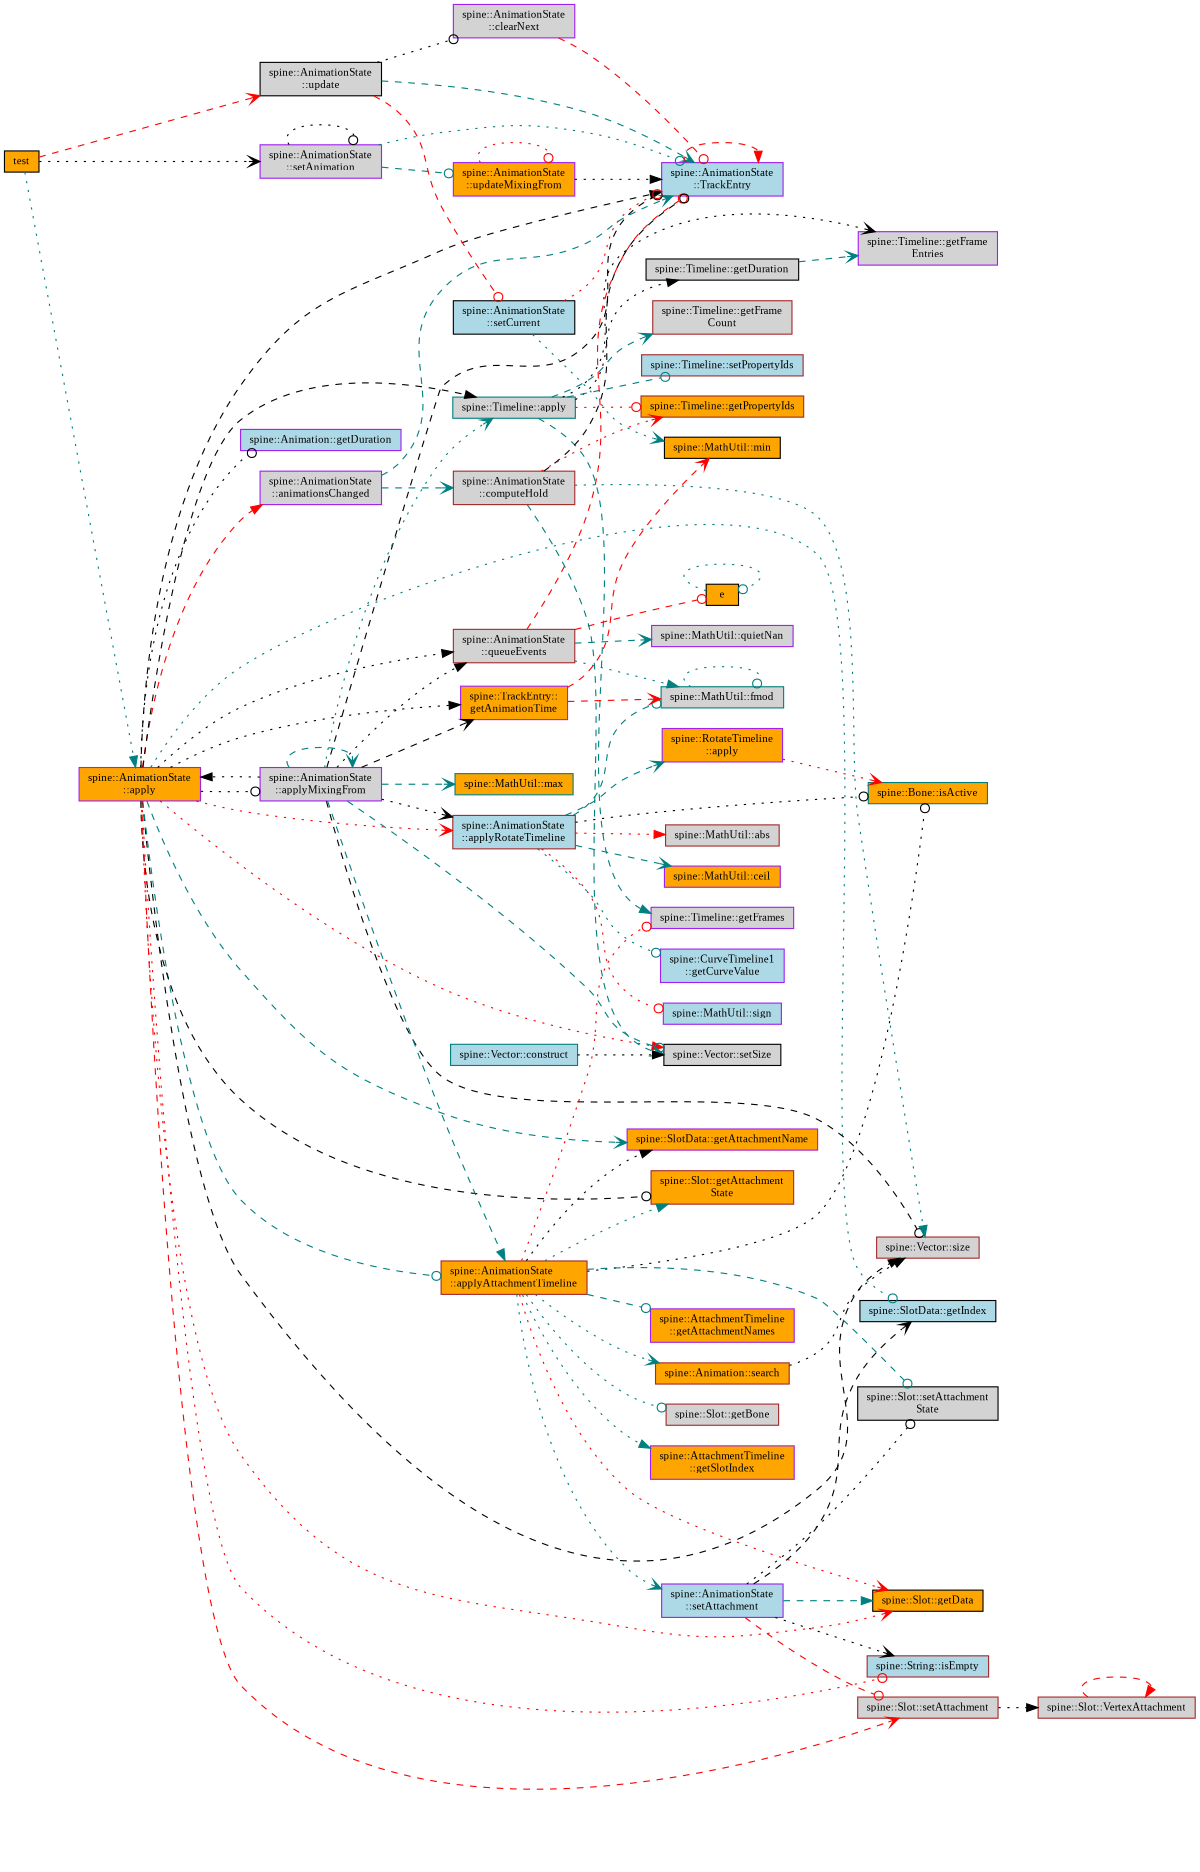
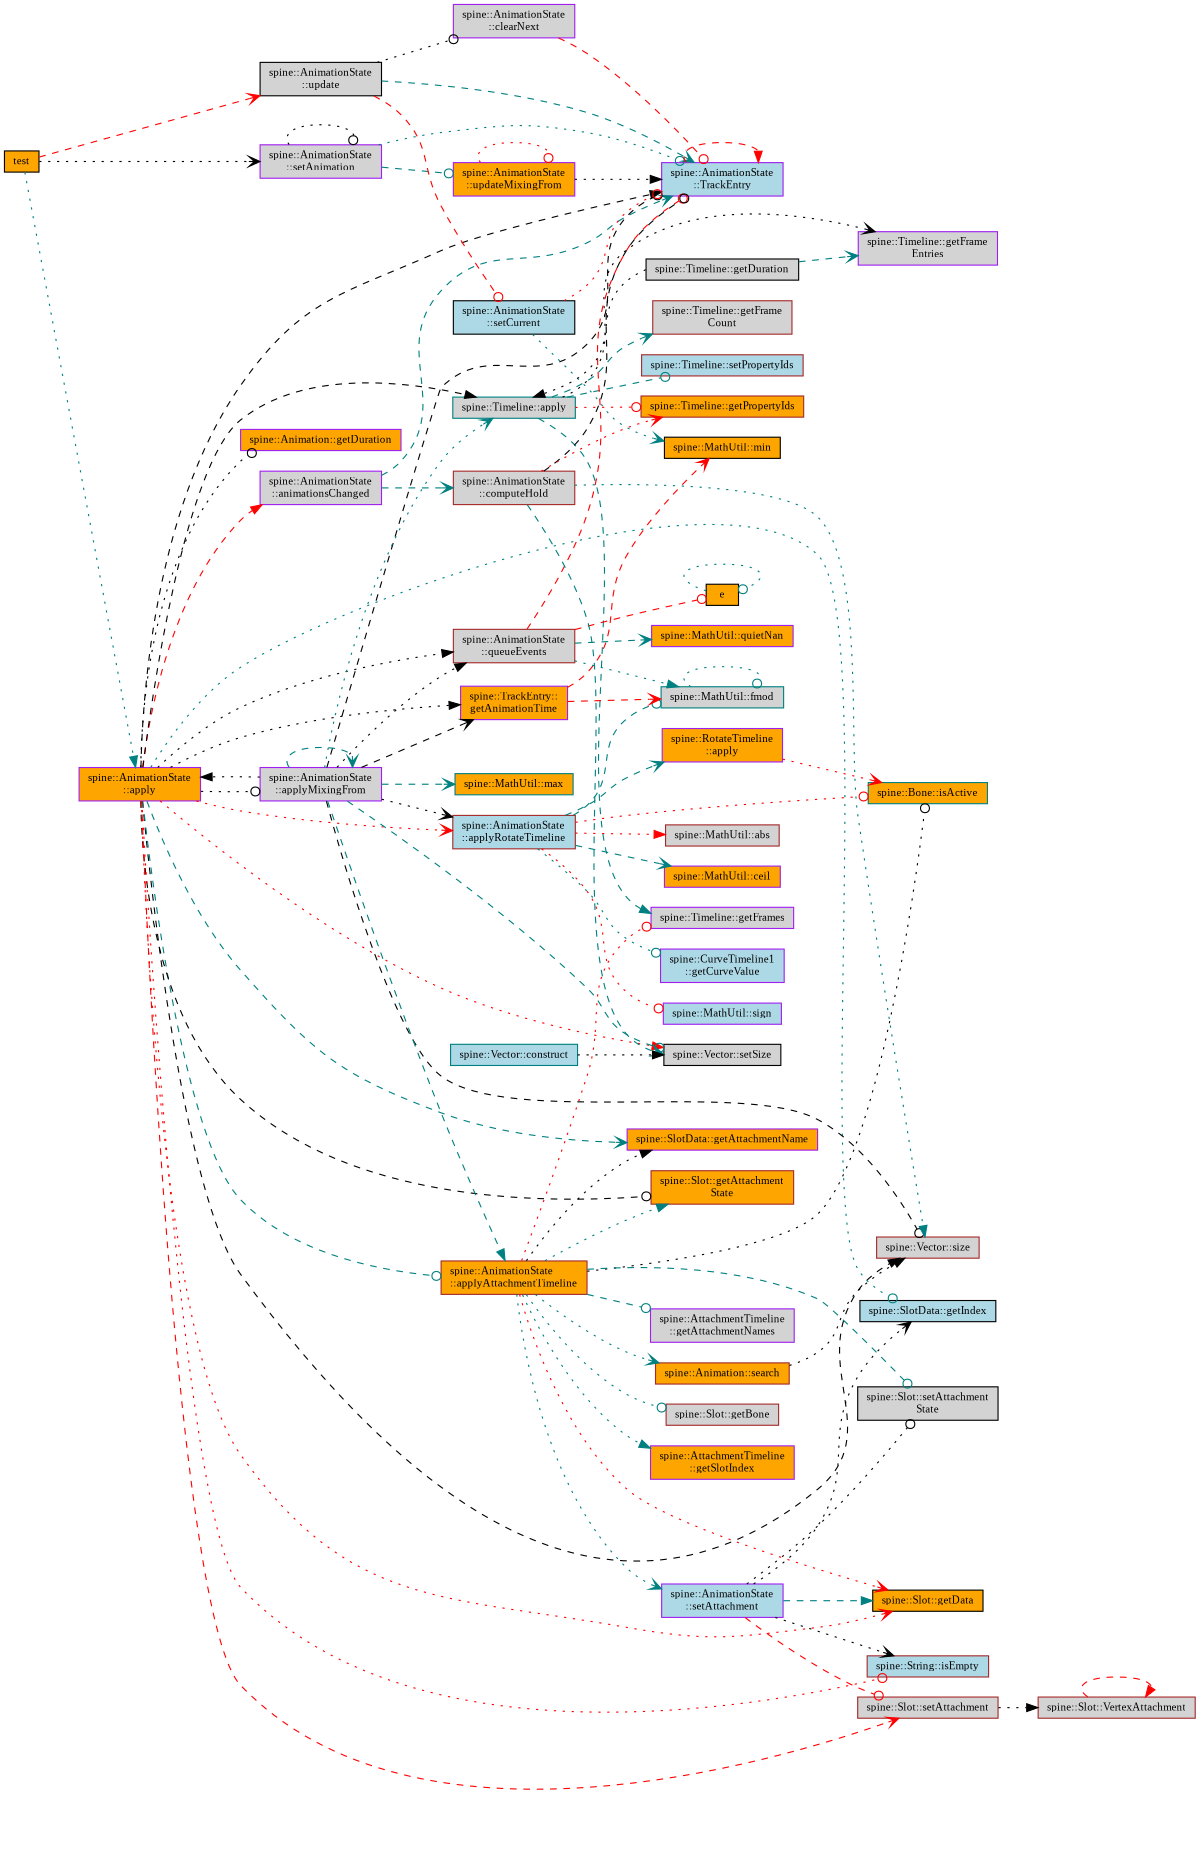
(614, 316) -> (604, 339)
(321, 440) -> (321, 440)
(722, 636) -> (722, 636)
(717, 807) -> (717, 807)
(722, 1326) -> (722, 1326)
(835, 1485) -> (835, 1485)
